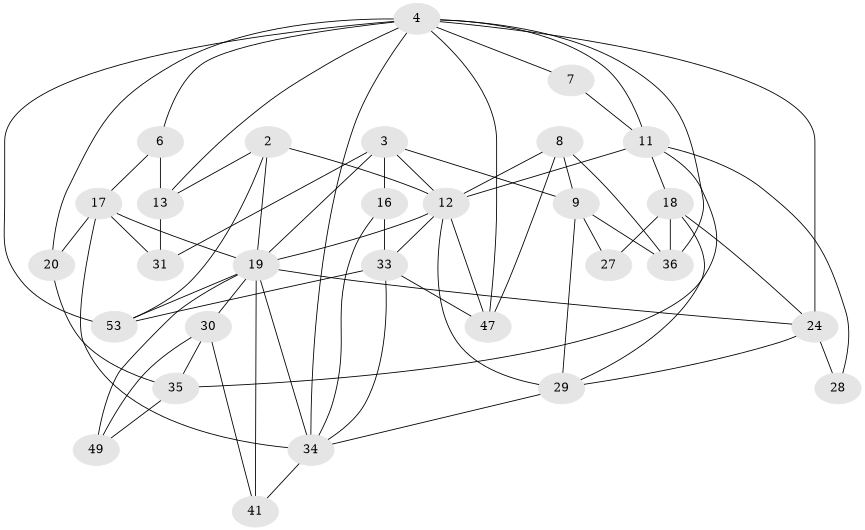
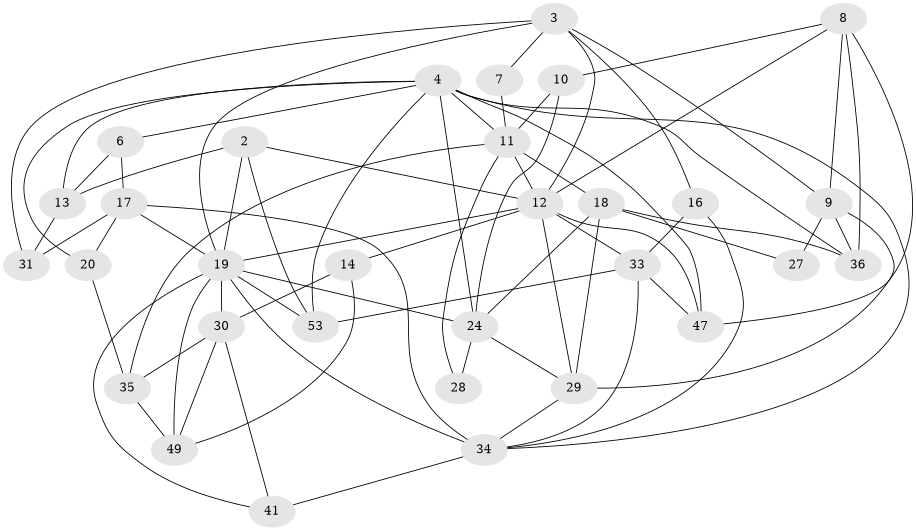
(494, 50) -> (527, 50)
none -> (561, 80)
none -> (348, 265)
